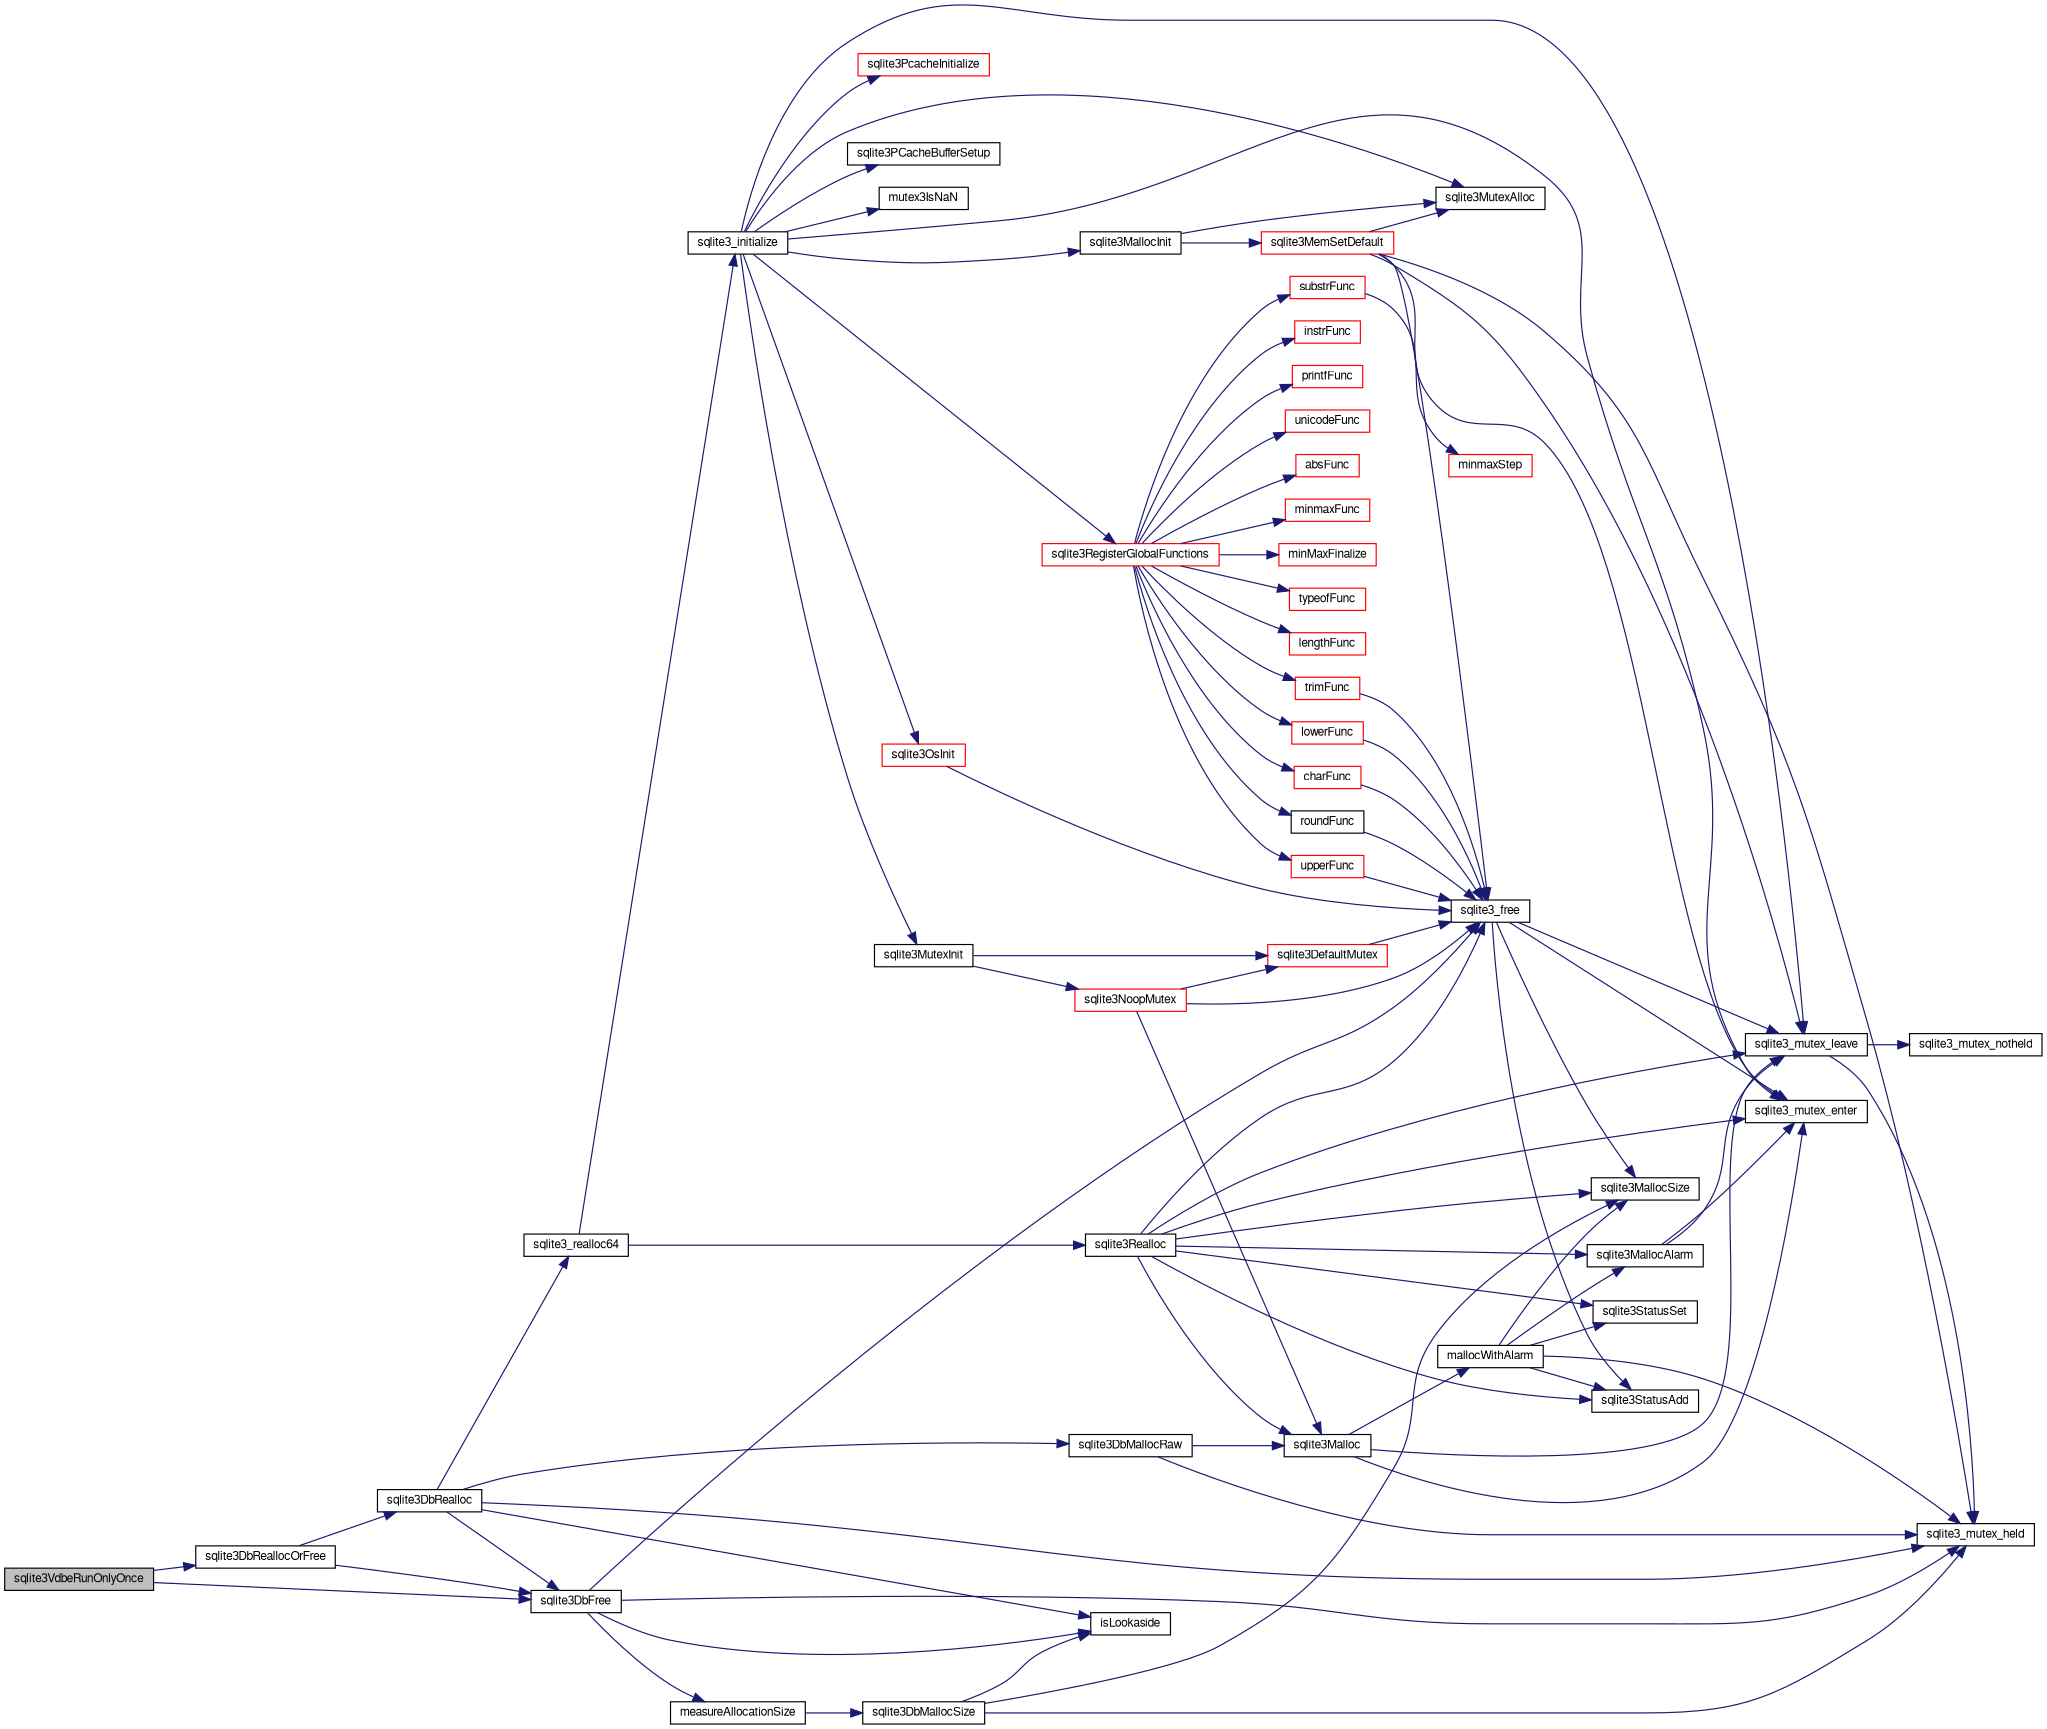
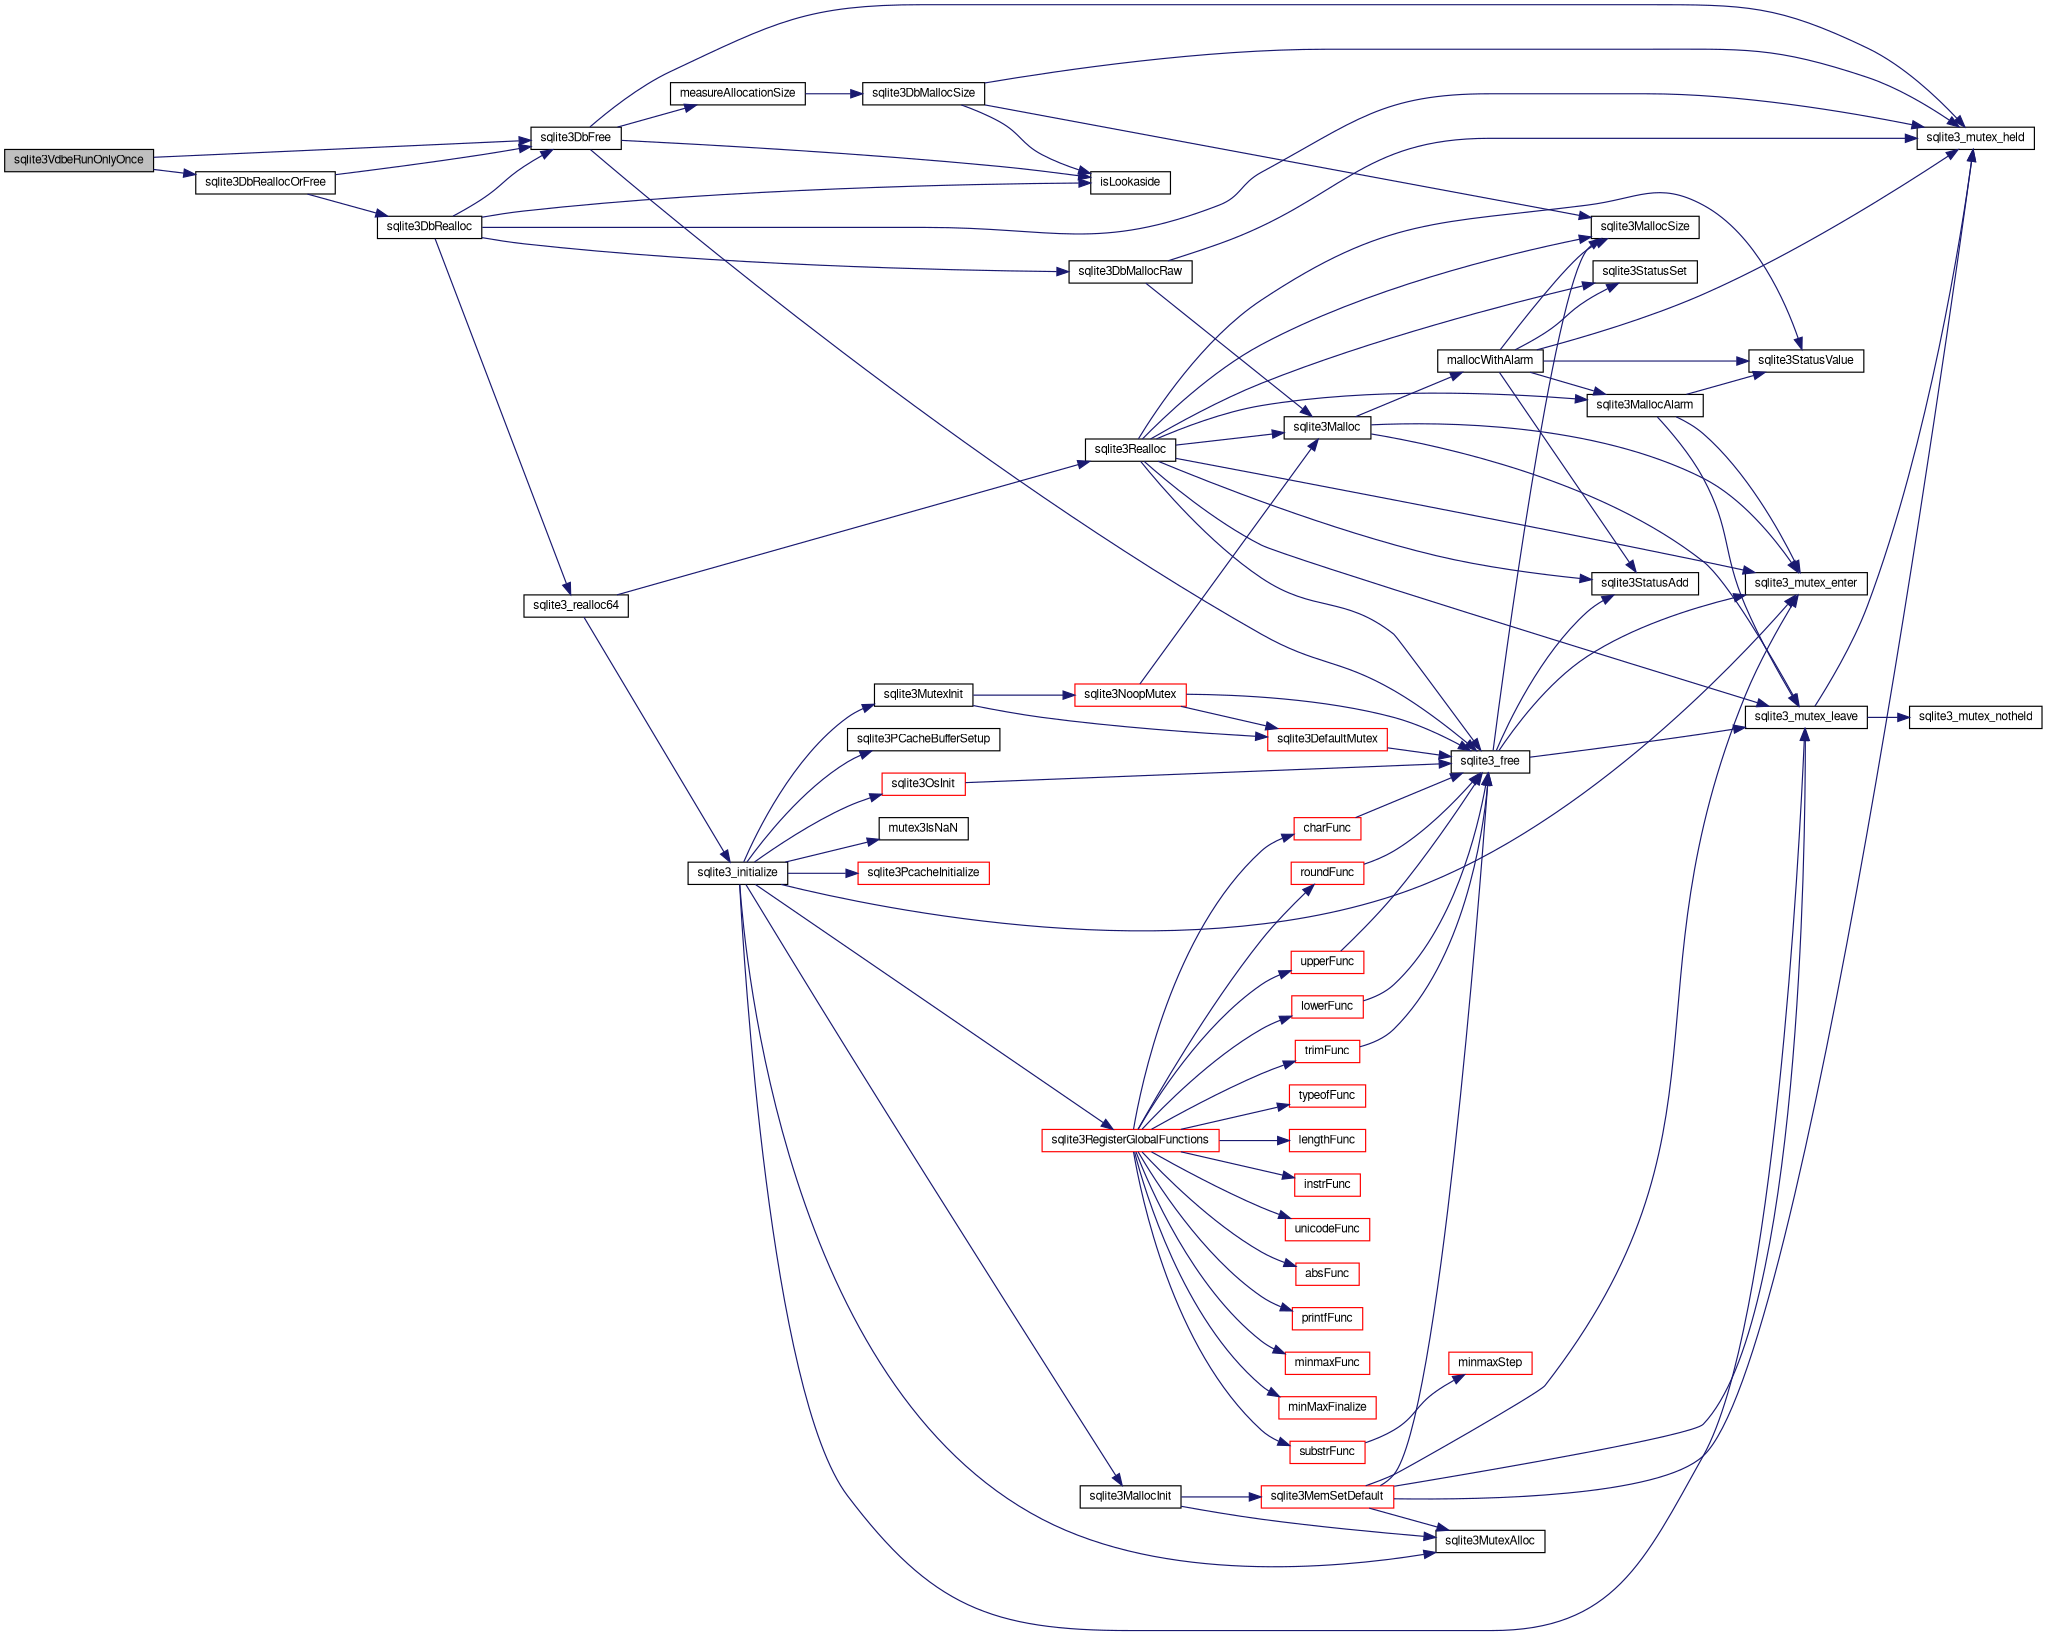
none -> (1806, 361)
(1328, 822) -> (1328, 873)
